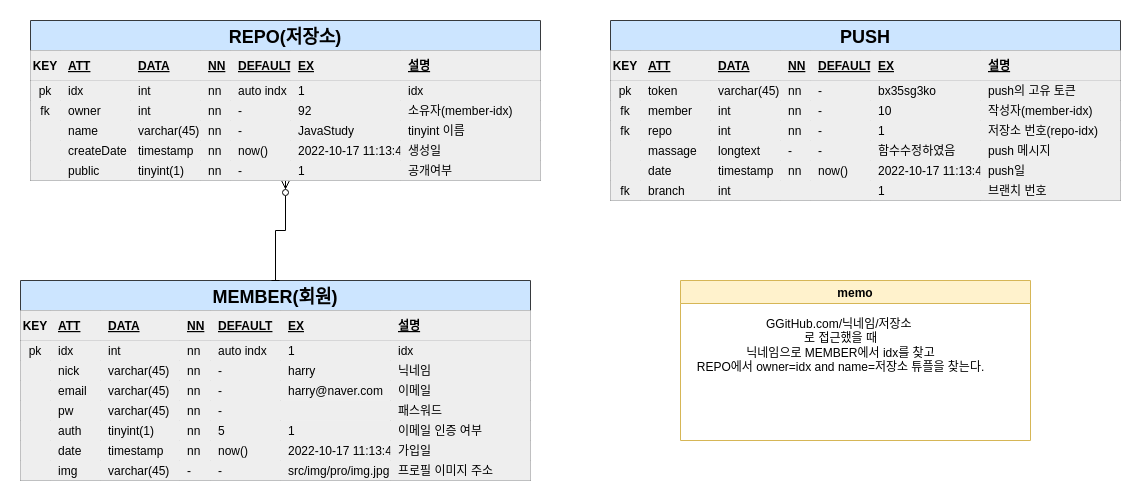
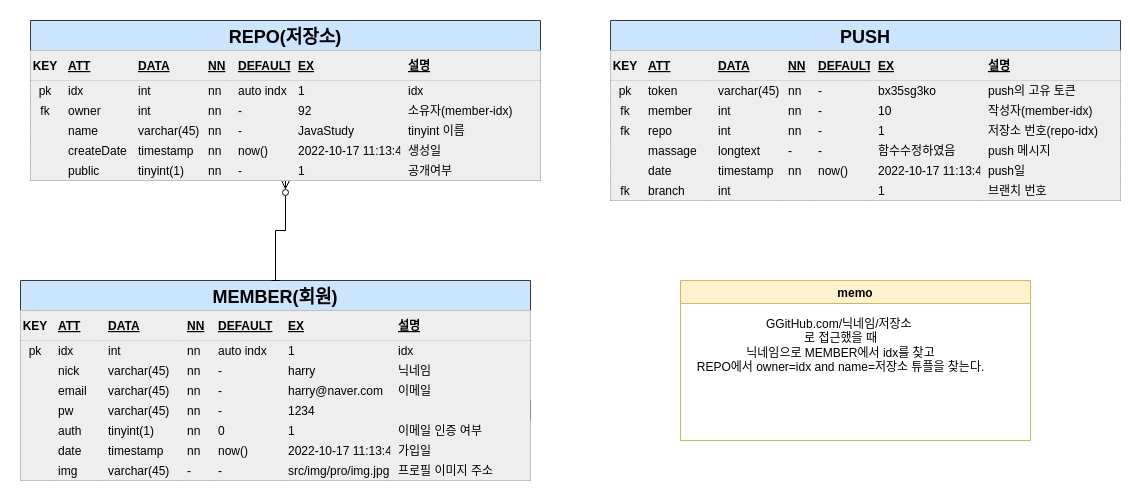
none -> (336, 411)
(461, 411) -> none
(221, 431) -> (221, 431)
